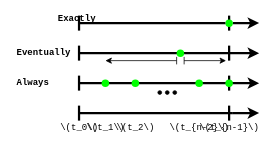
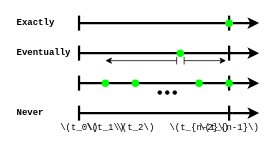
(83, 19) -> (42, 23)
(38, 83) -> none
none -> (34, 113)
